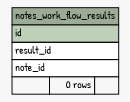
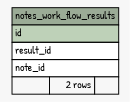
(79, 85) -> (79, 85)
